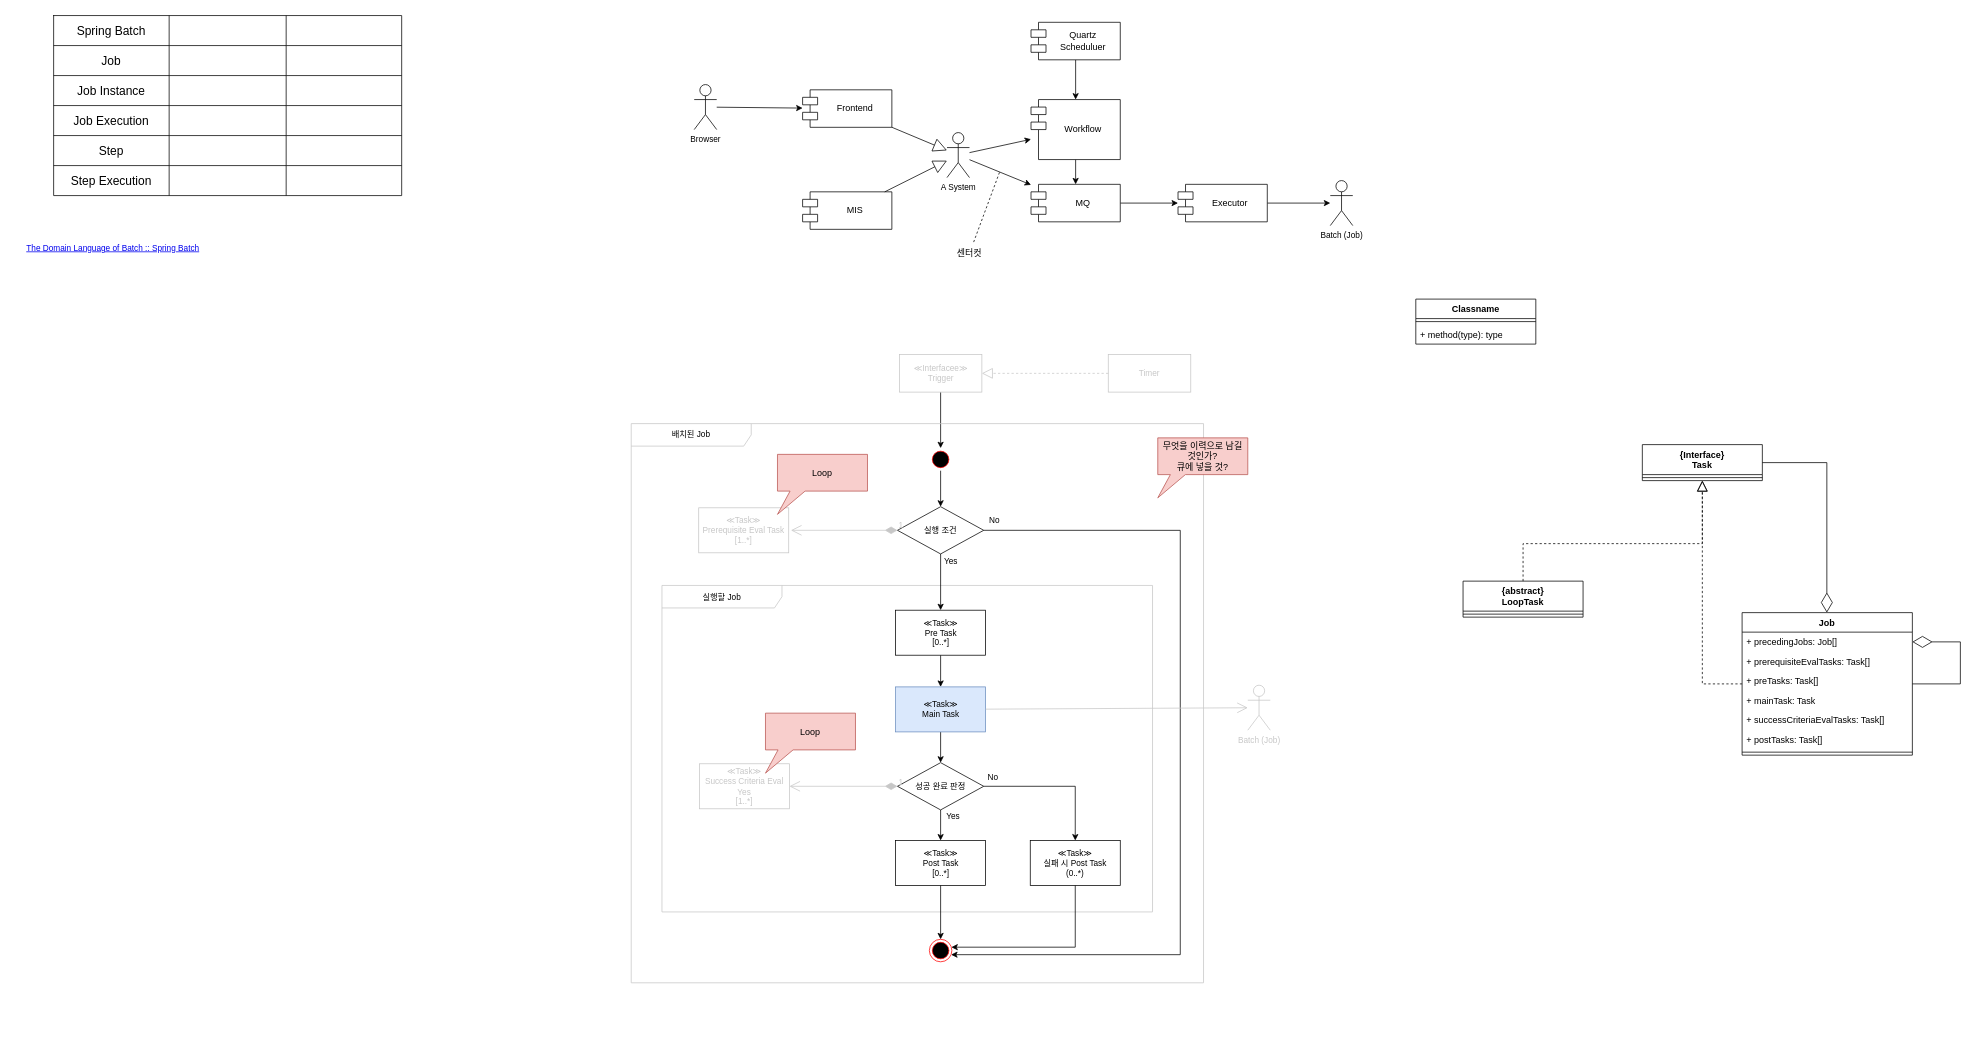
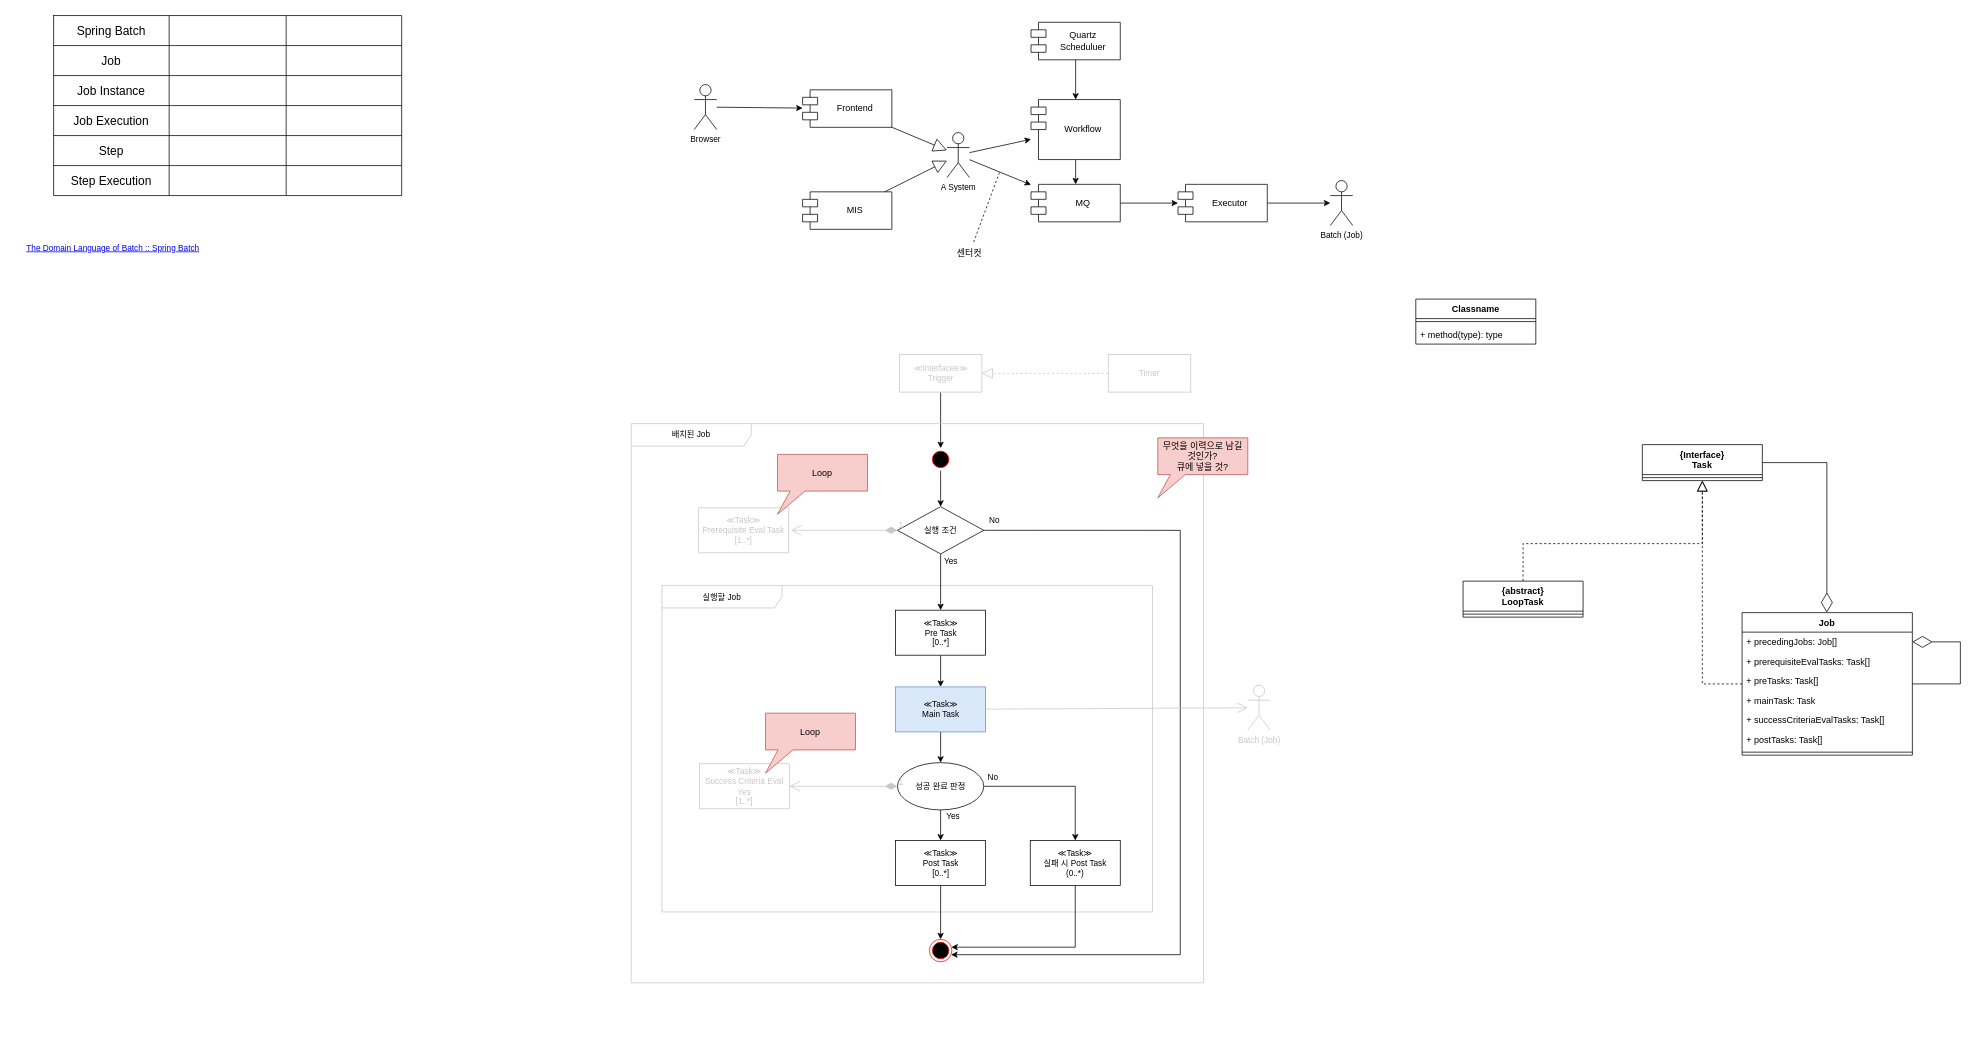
(941, 786) -> (941, 786)
